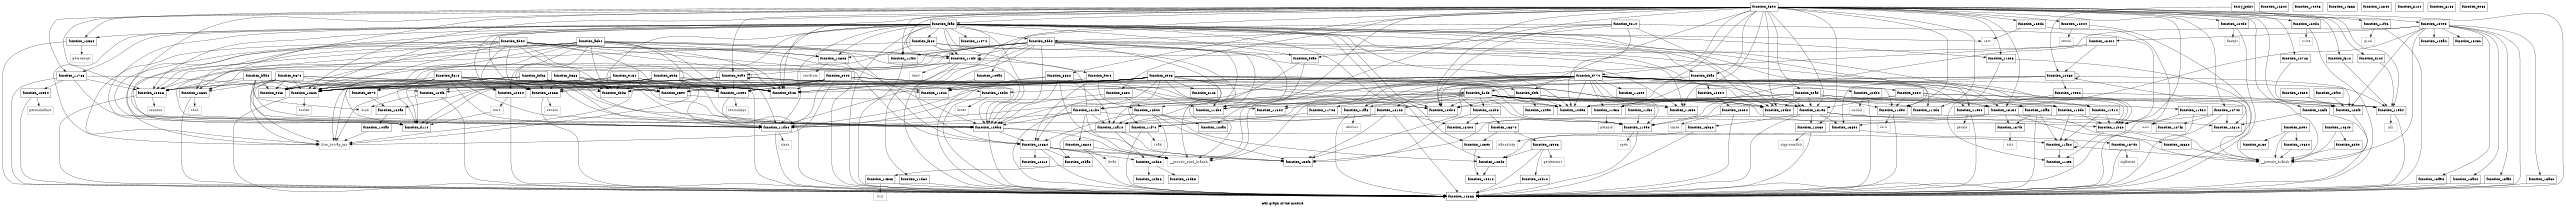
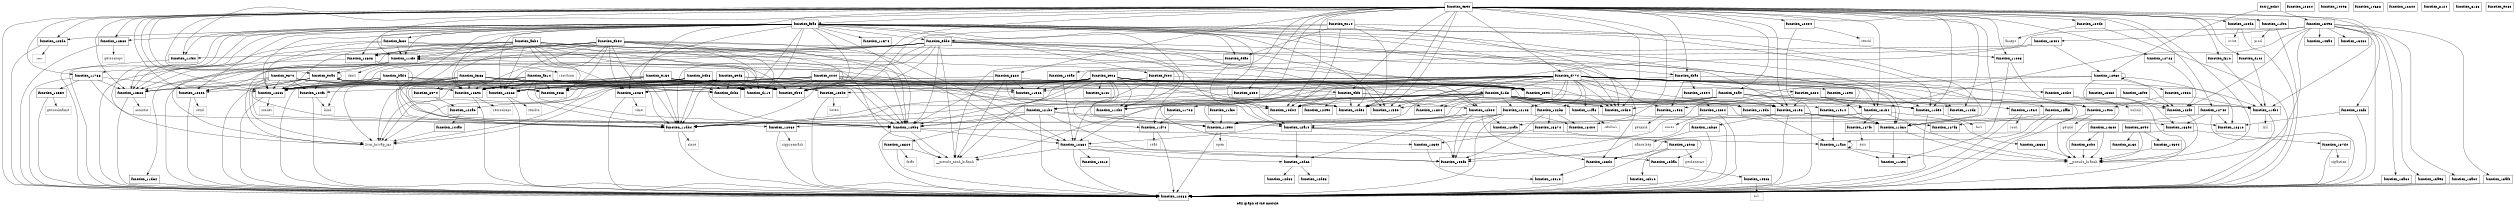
(1647, 36) -> (431, 29)
(460, 118) -> (707, 83)
(2025, 118) -> (1977, 120)
